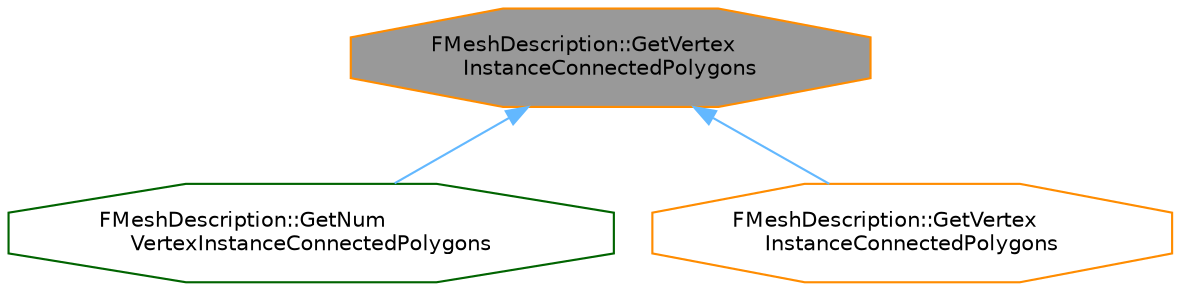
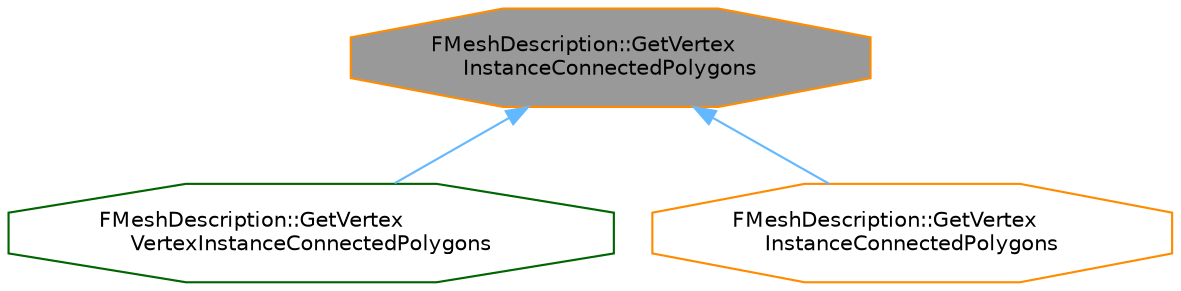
(311, 233) -> (311, 233)
